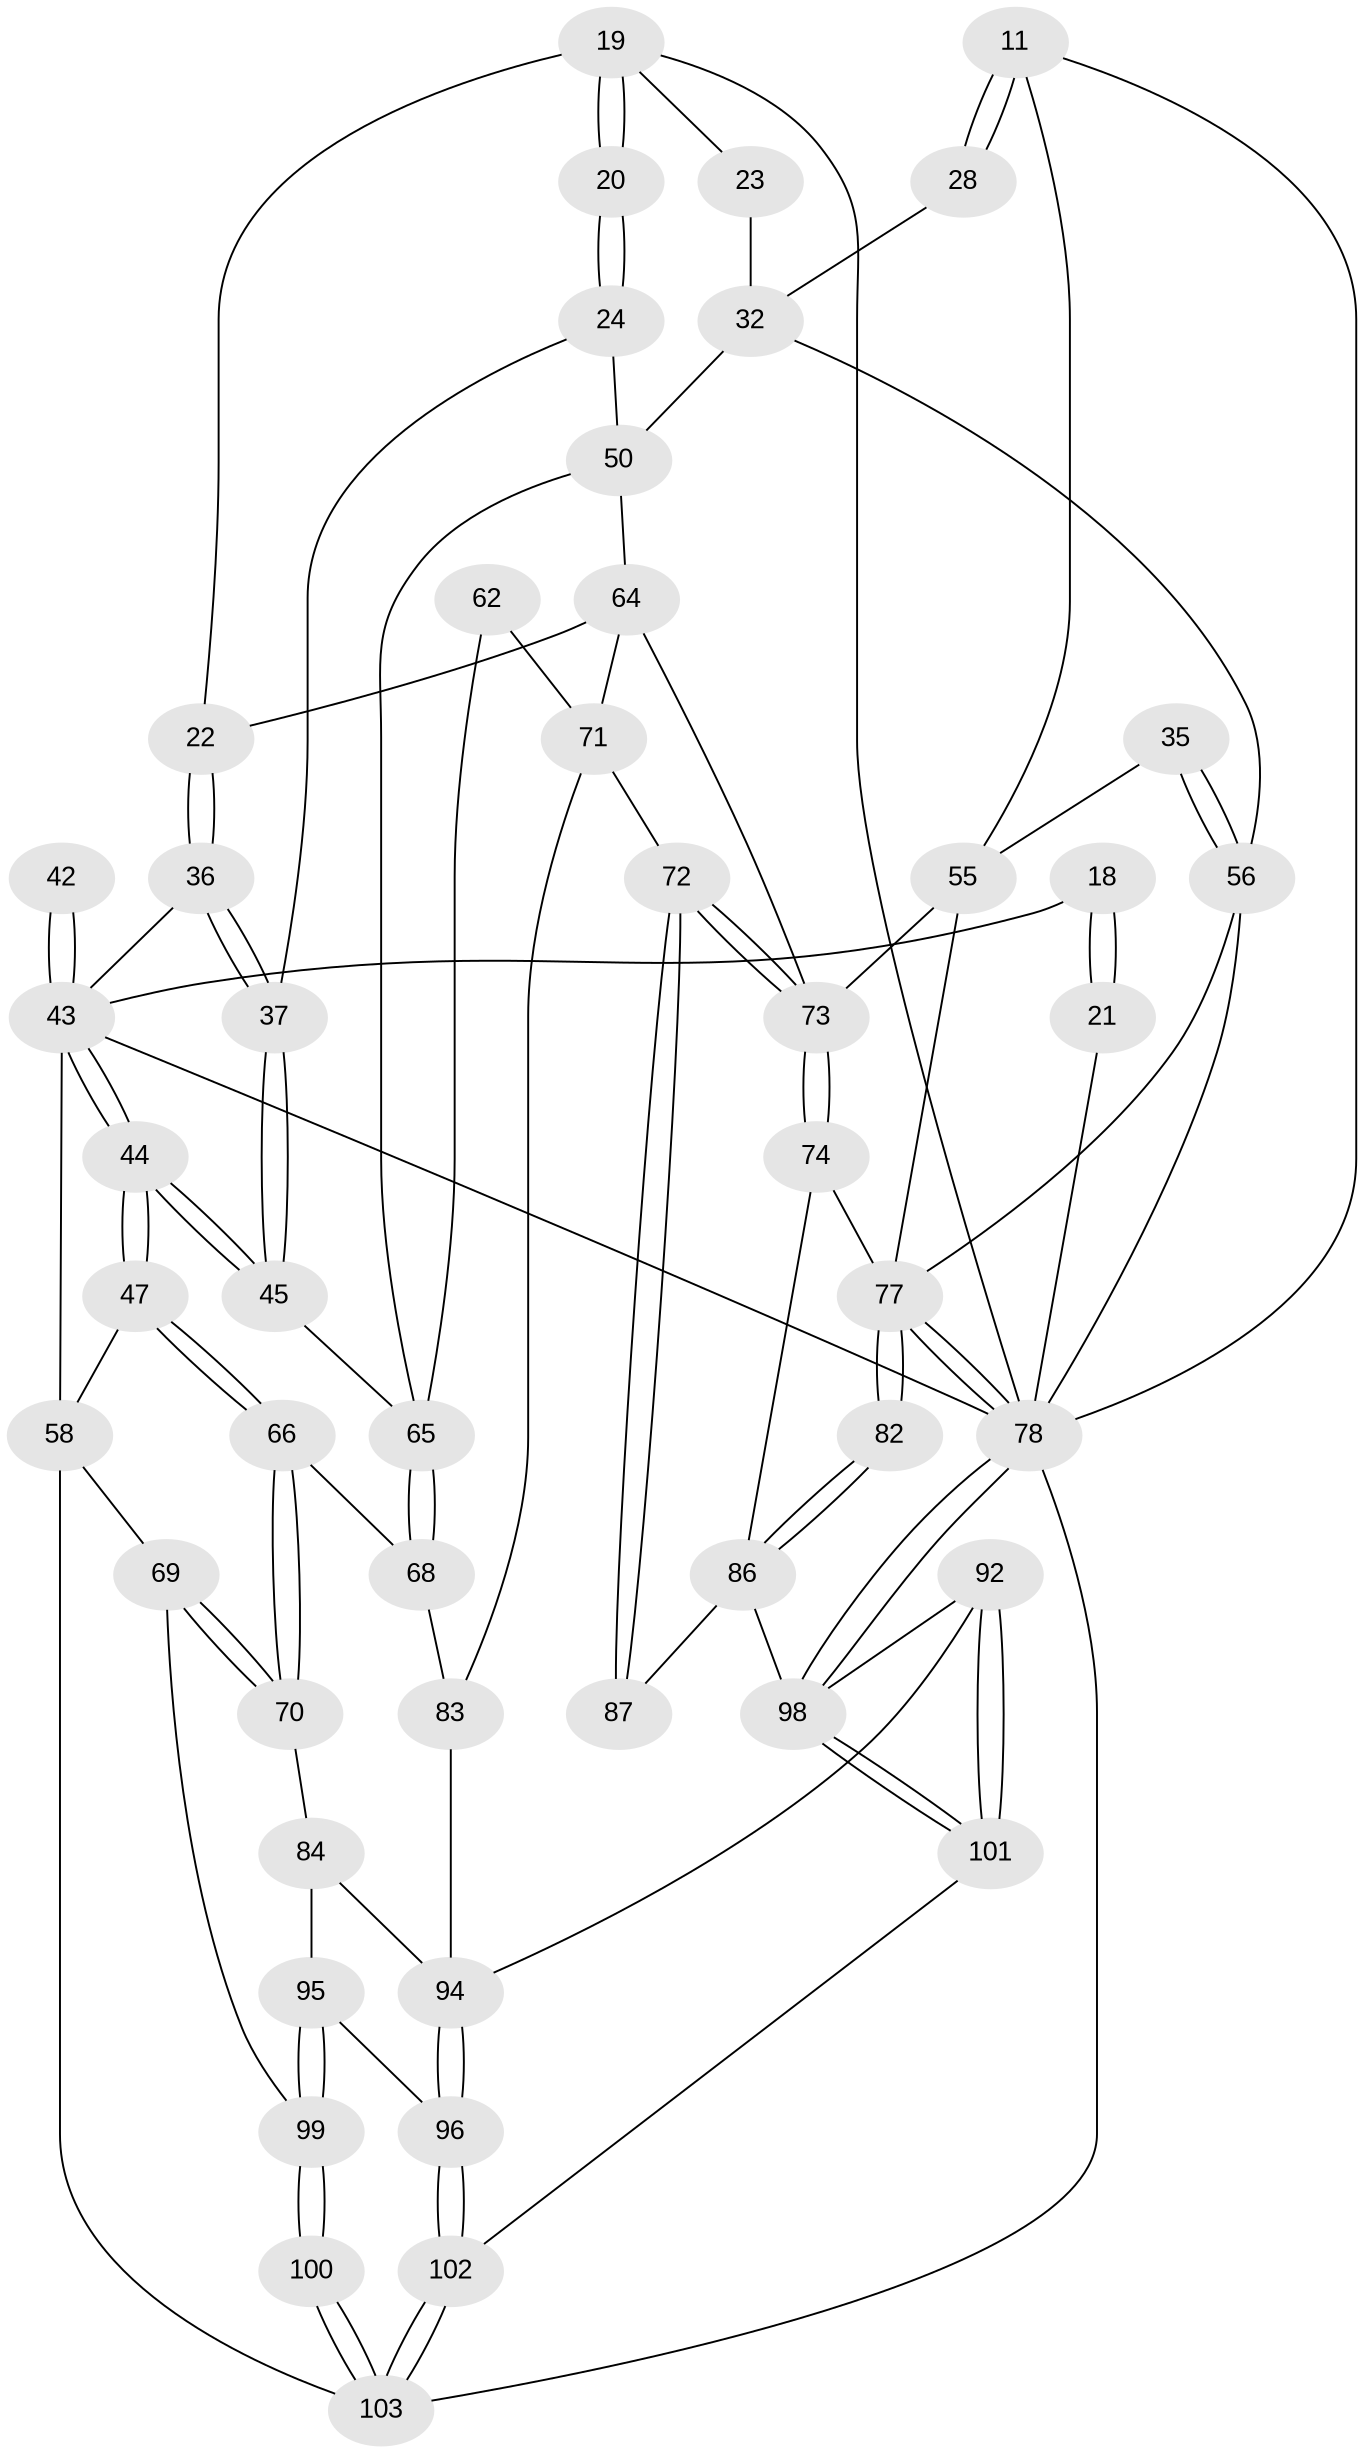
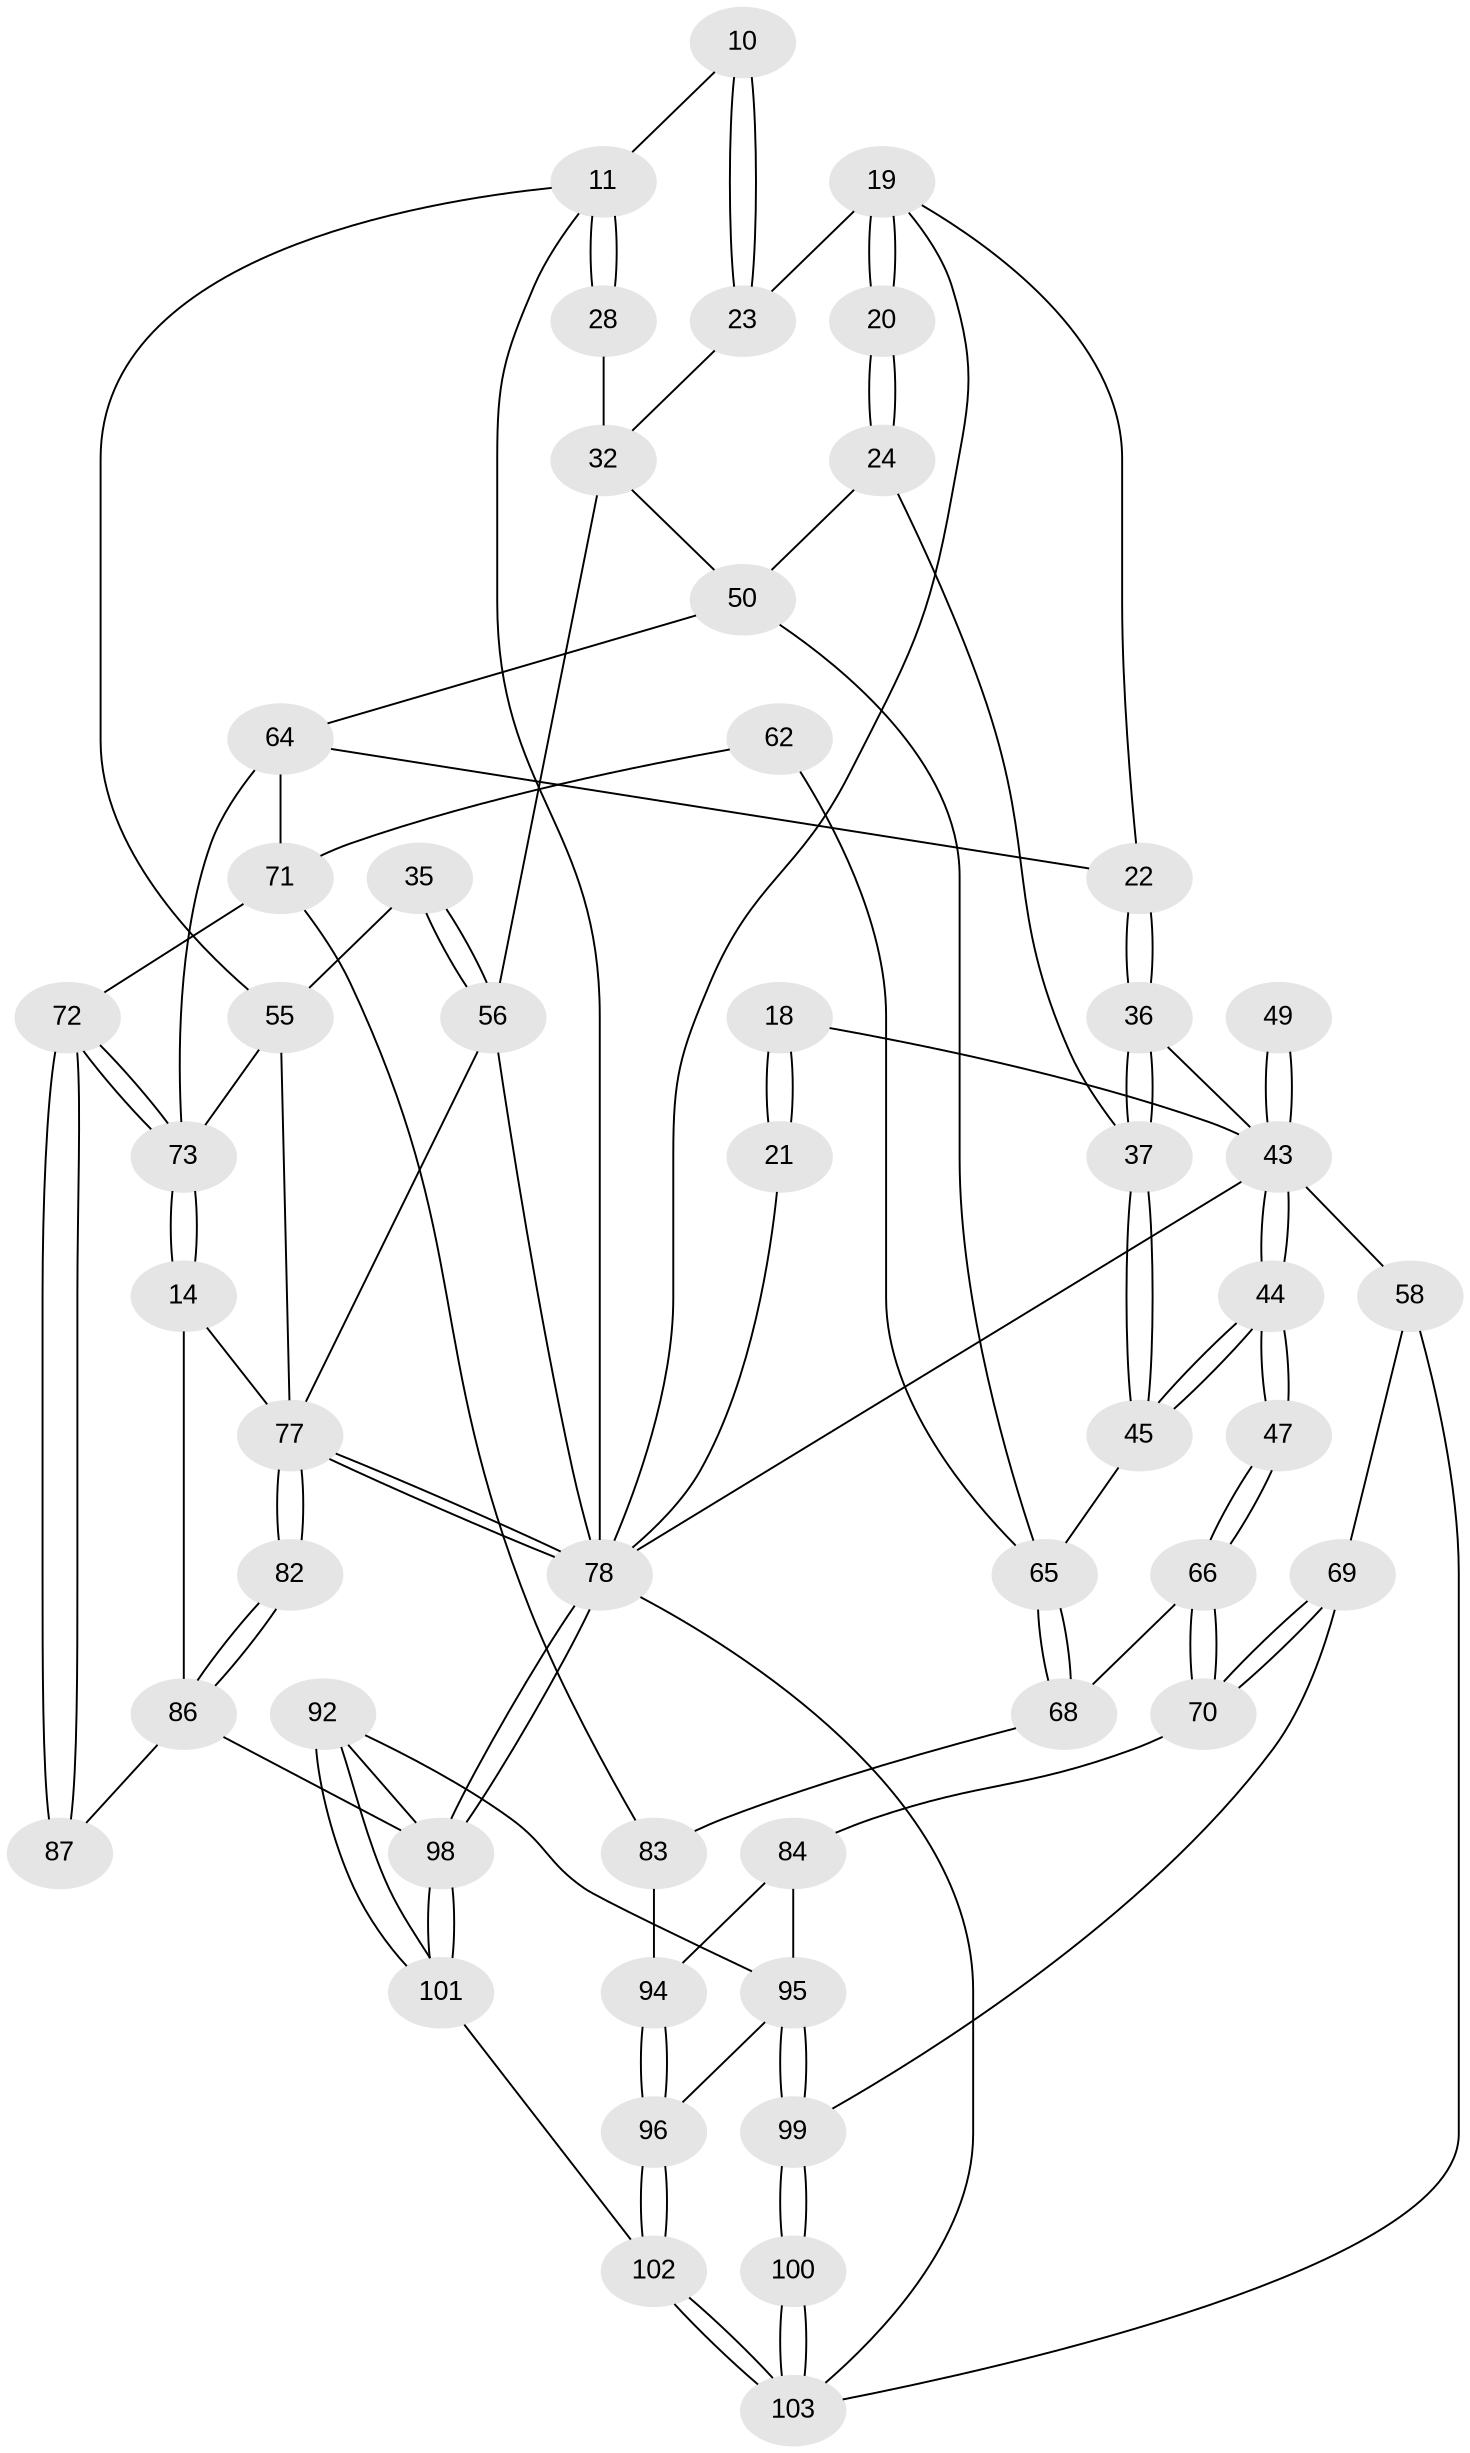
none -> (743, 43)
(62, 878) -> (1279, 1018)
(816, 1157) -> (184, 1296)
(98, 1366) -> none
(762, 1826) -> (554, 1861)
